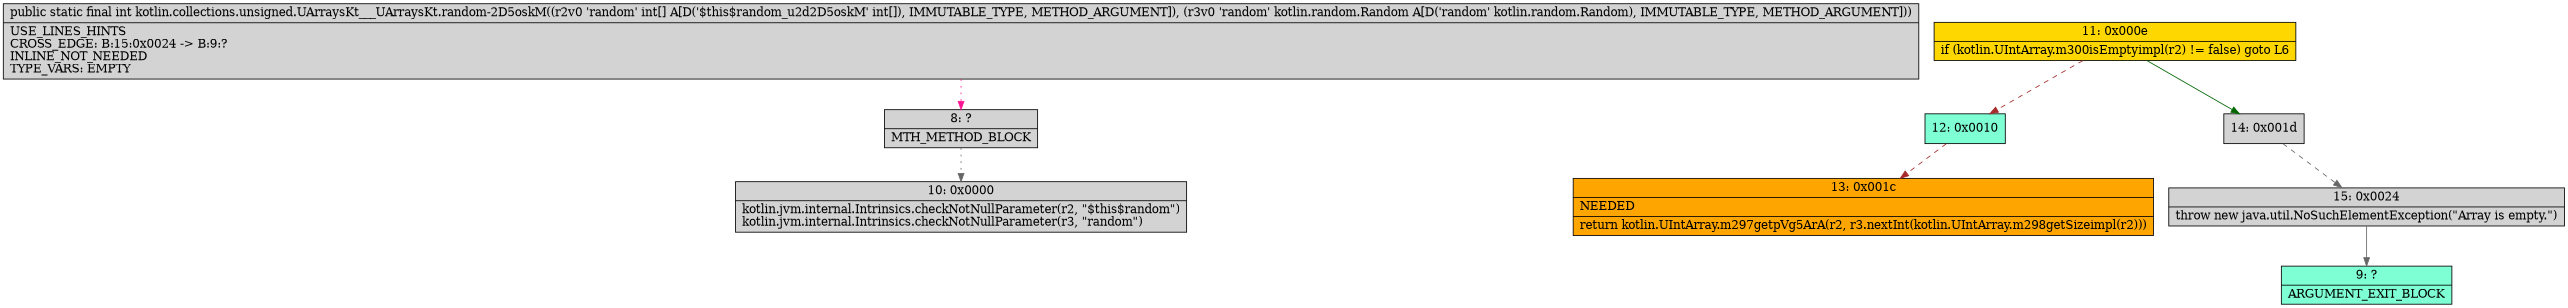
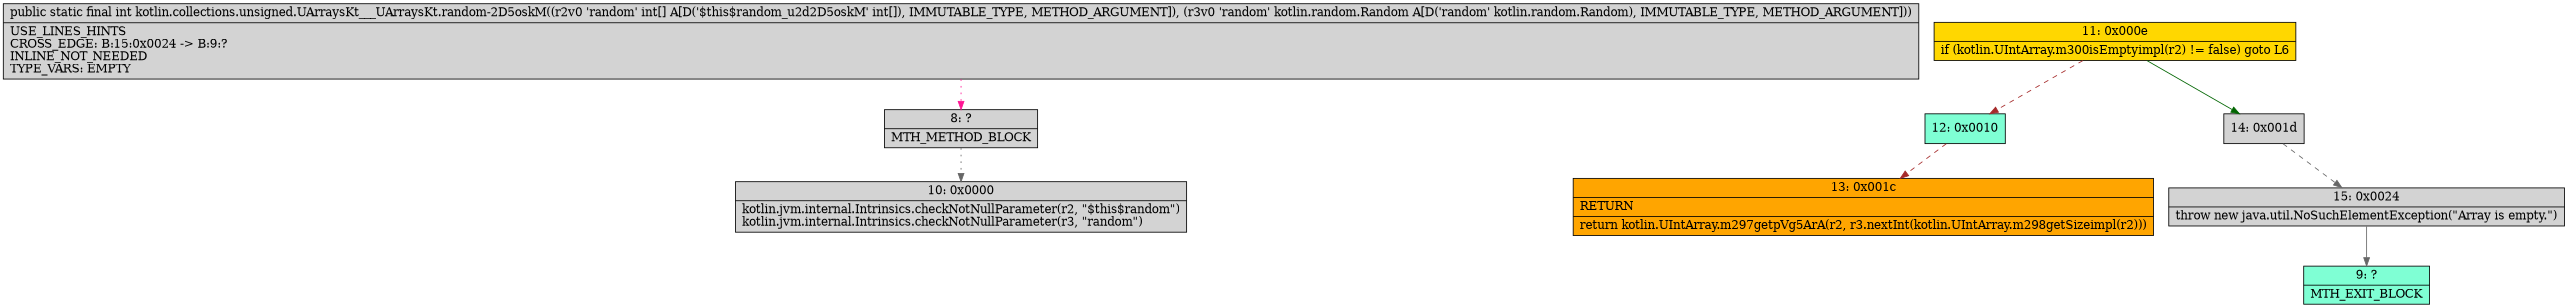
(1608, 207) -> (1607, 207)
(2367, 294) -> (2367, 294)
